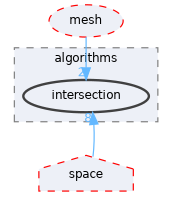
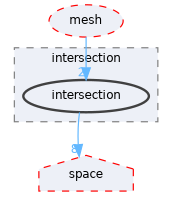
(86, 59) -> (86, 59)
(94, 141) -> (78, 129)
